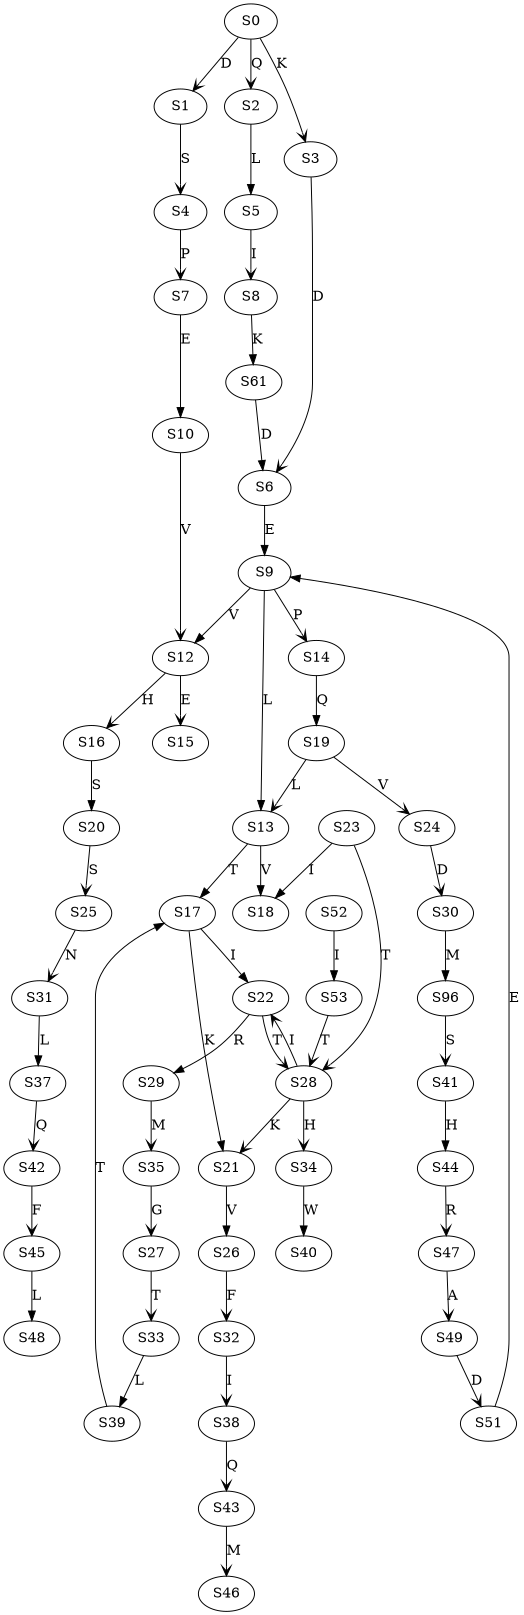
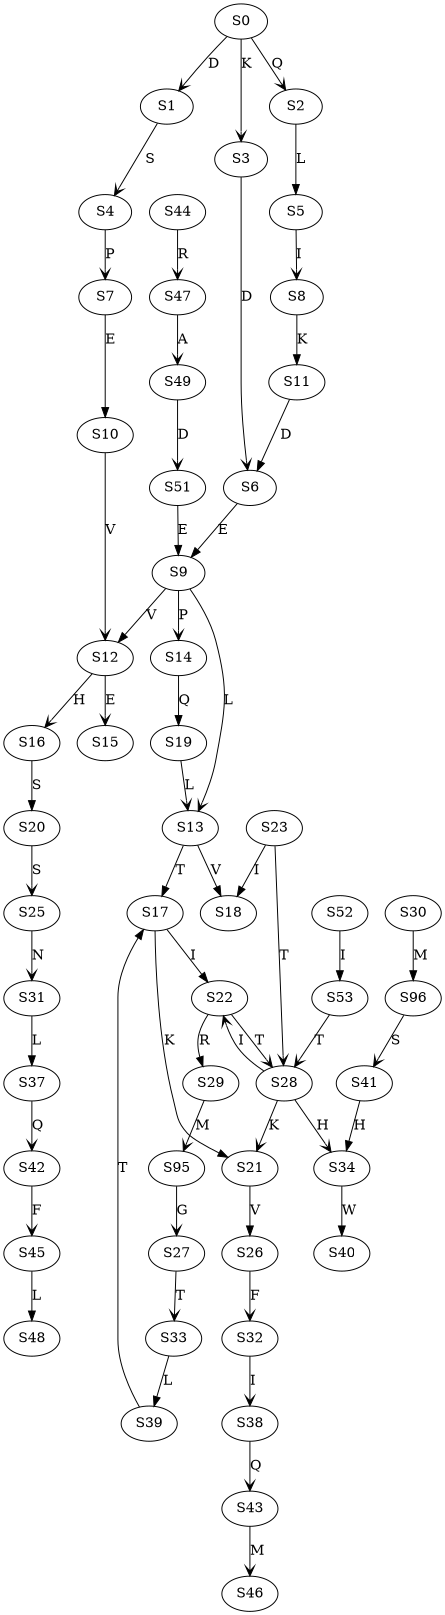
(254, 382) -> (297, 382)
(263, 696) -> (224, 693)
(427, 828) -> none
(445, 1121) -> (354, 1121)
(151, 1168) -> (177, 1168)
